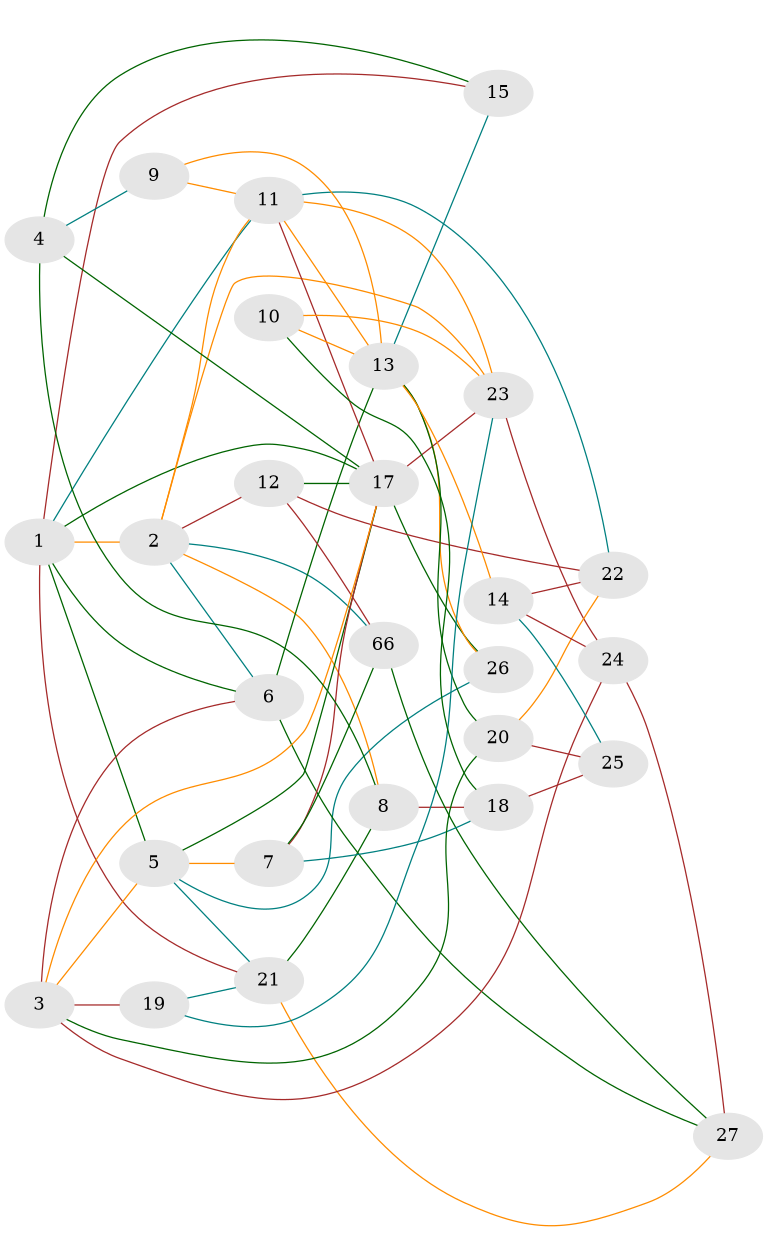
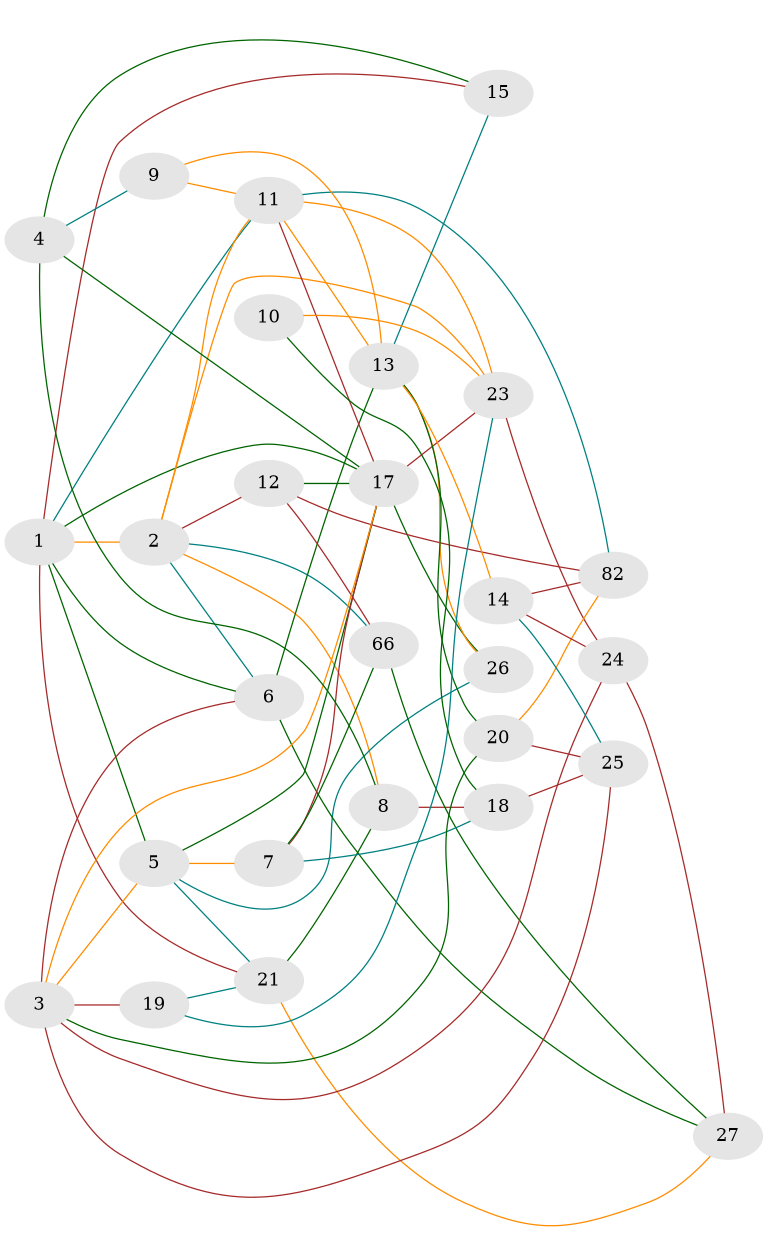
(315, 337) -> none
(613, 575) -> (613, 575)
none -> (385, 1166)
